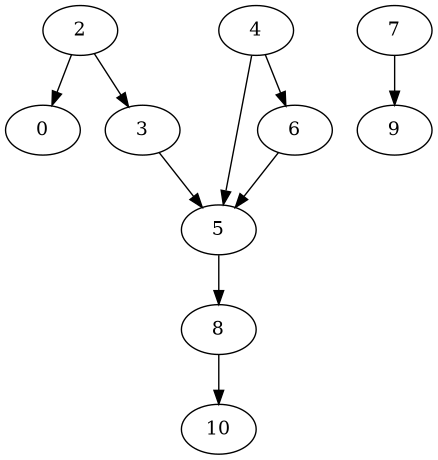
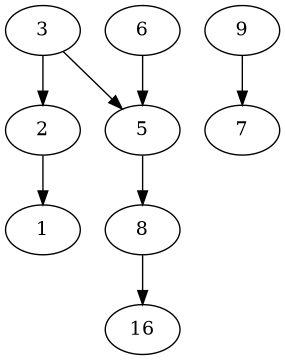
(256, 30) -> none
(108, 74) -> (43, 74)
(395, 74) -> (242, 74)
(43, 130) -> (43, 230)
(219, 429) -> (143, 330)
